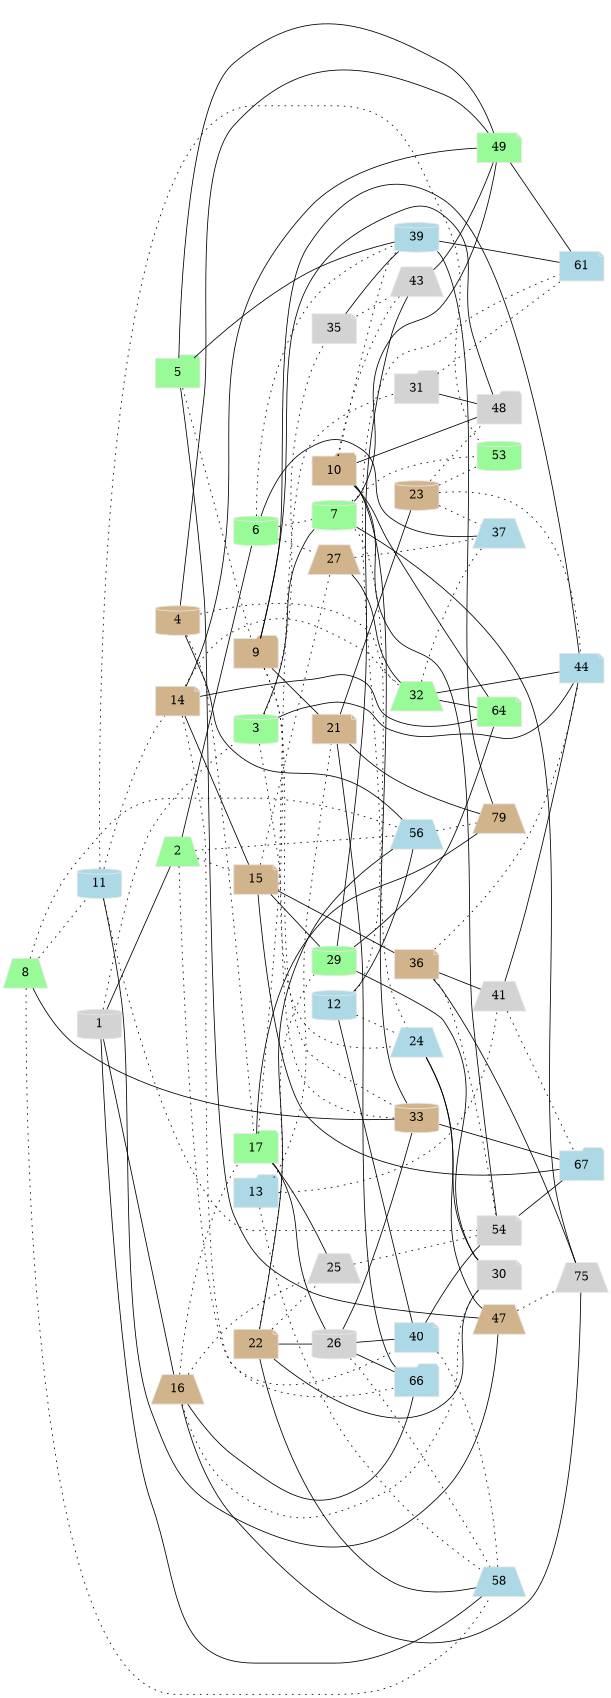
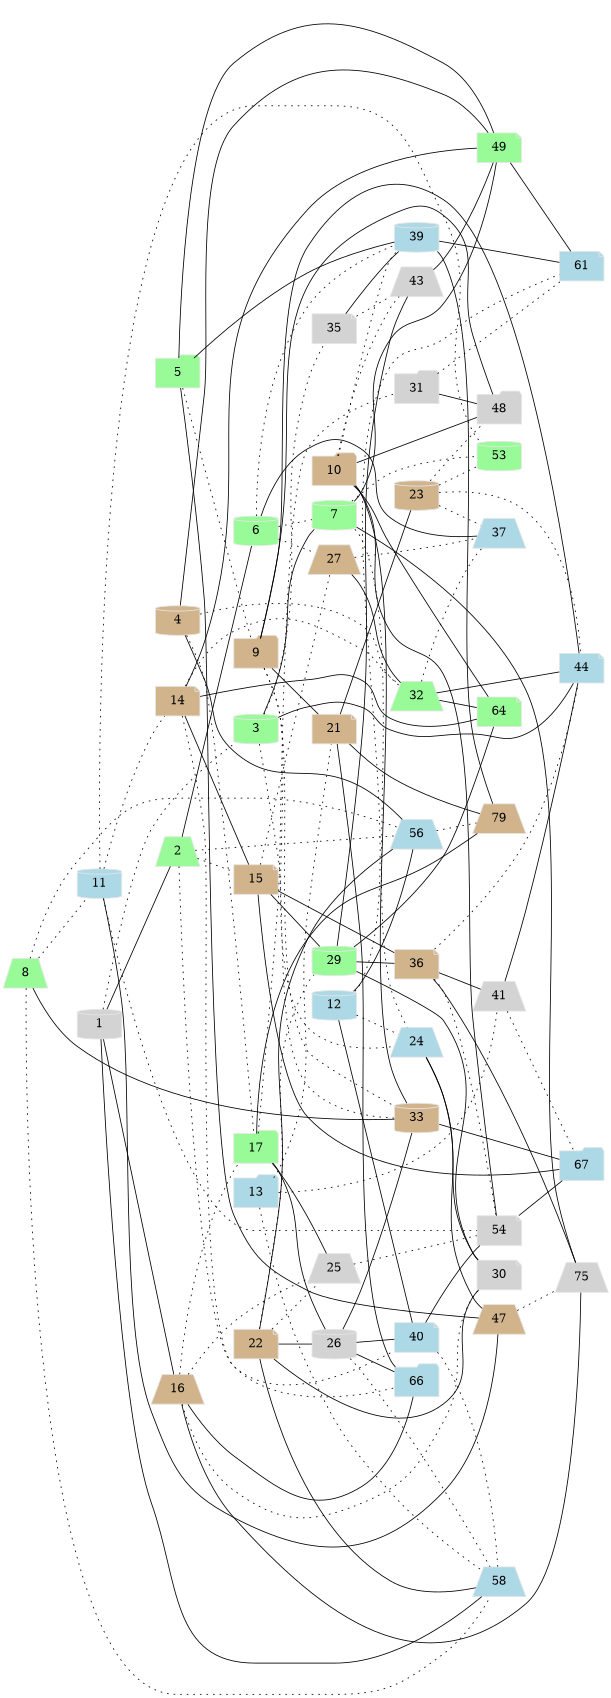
none -> (375, 963)
